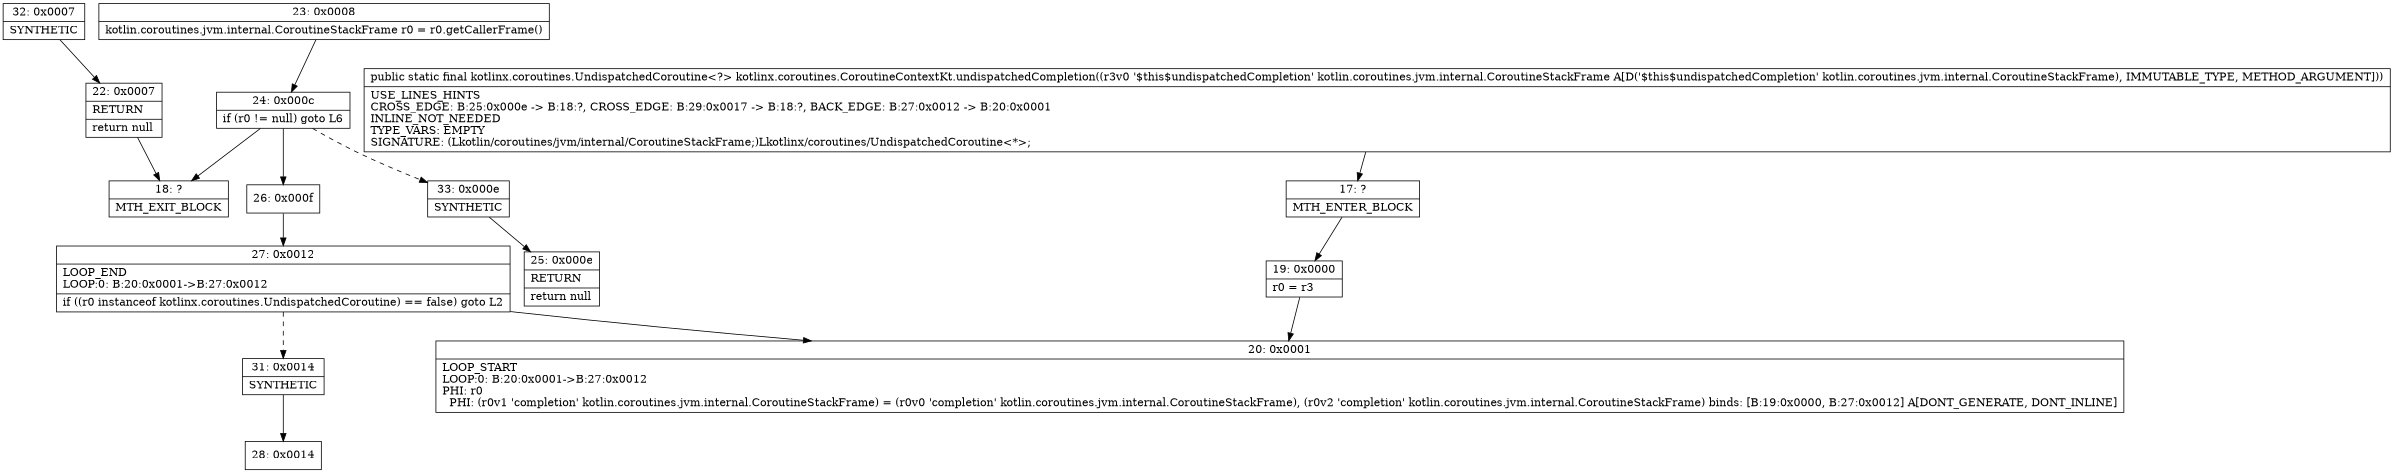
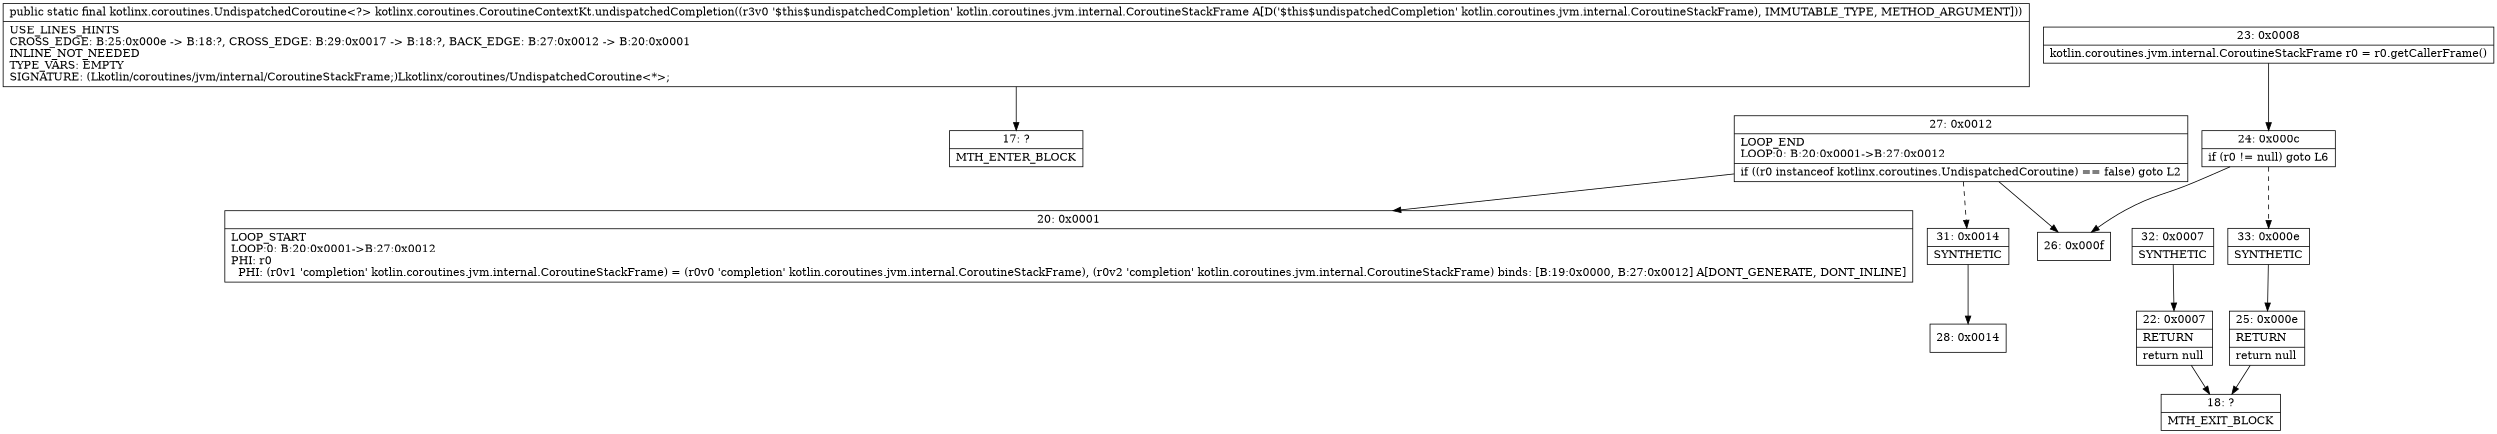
(229, 152) -> (2243, 376)
(283, 226) -> (2025, 204)
(1304, 279) -> none
